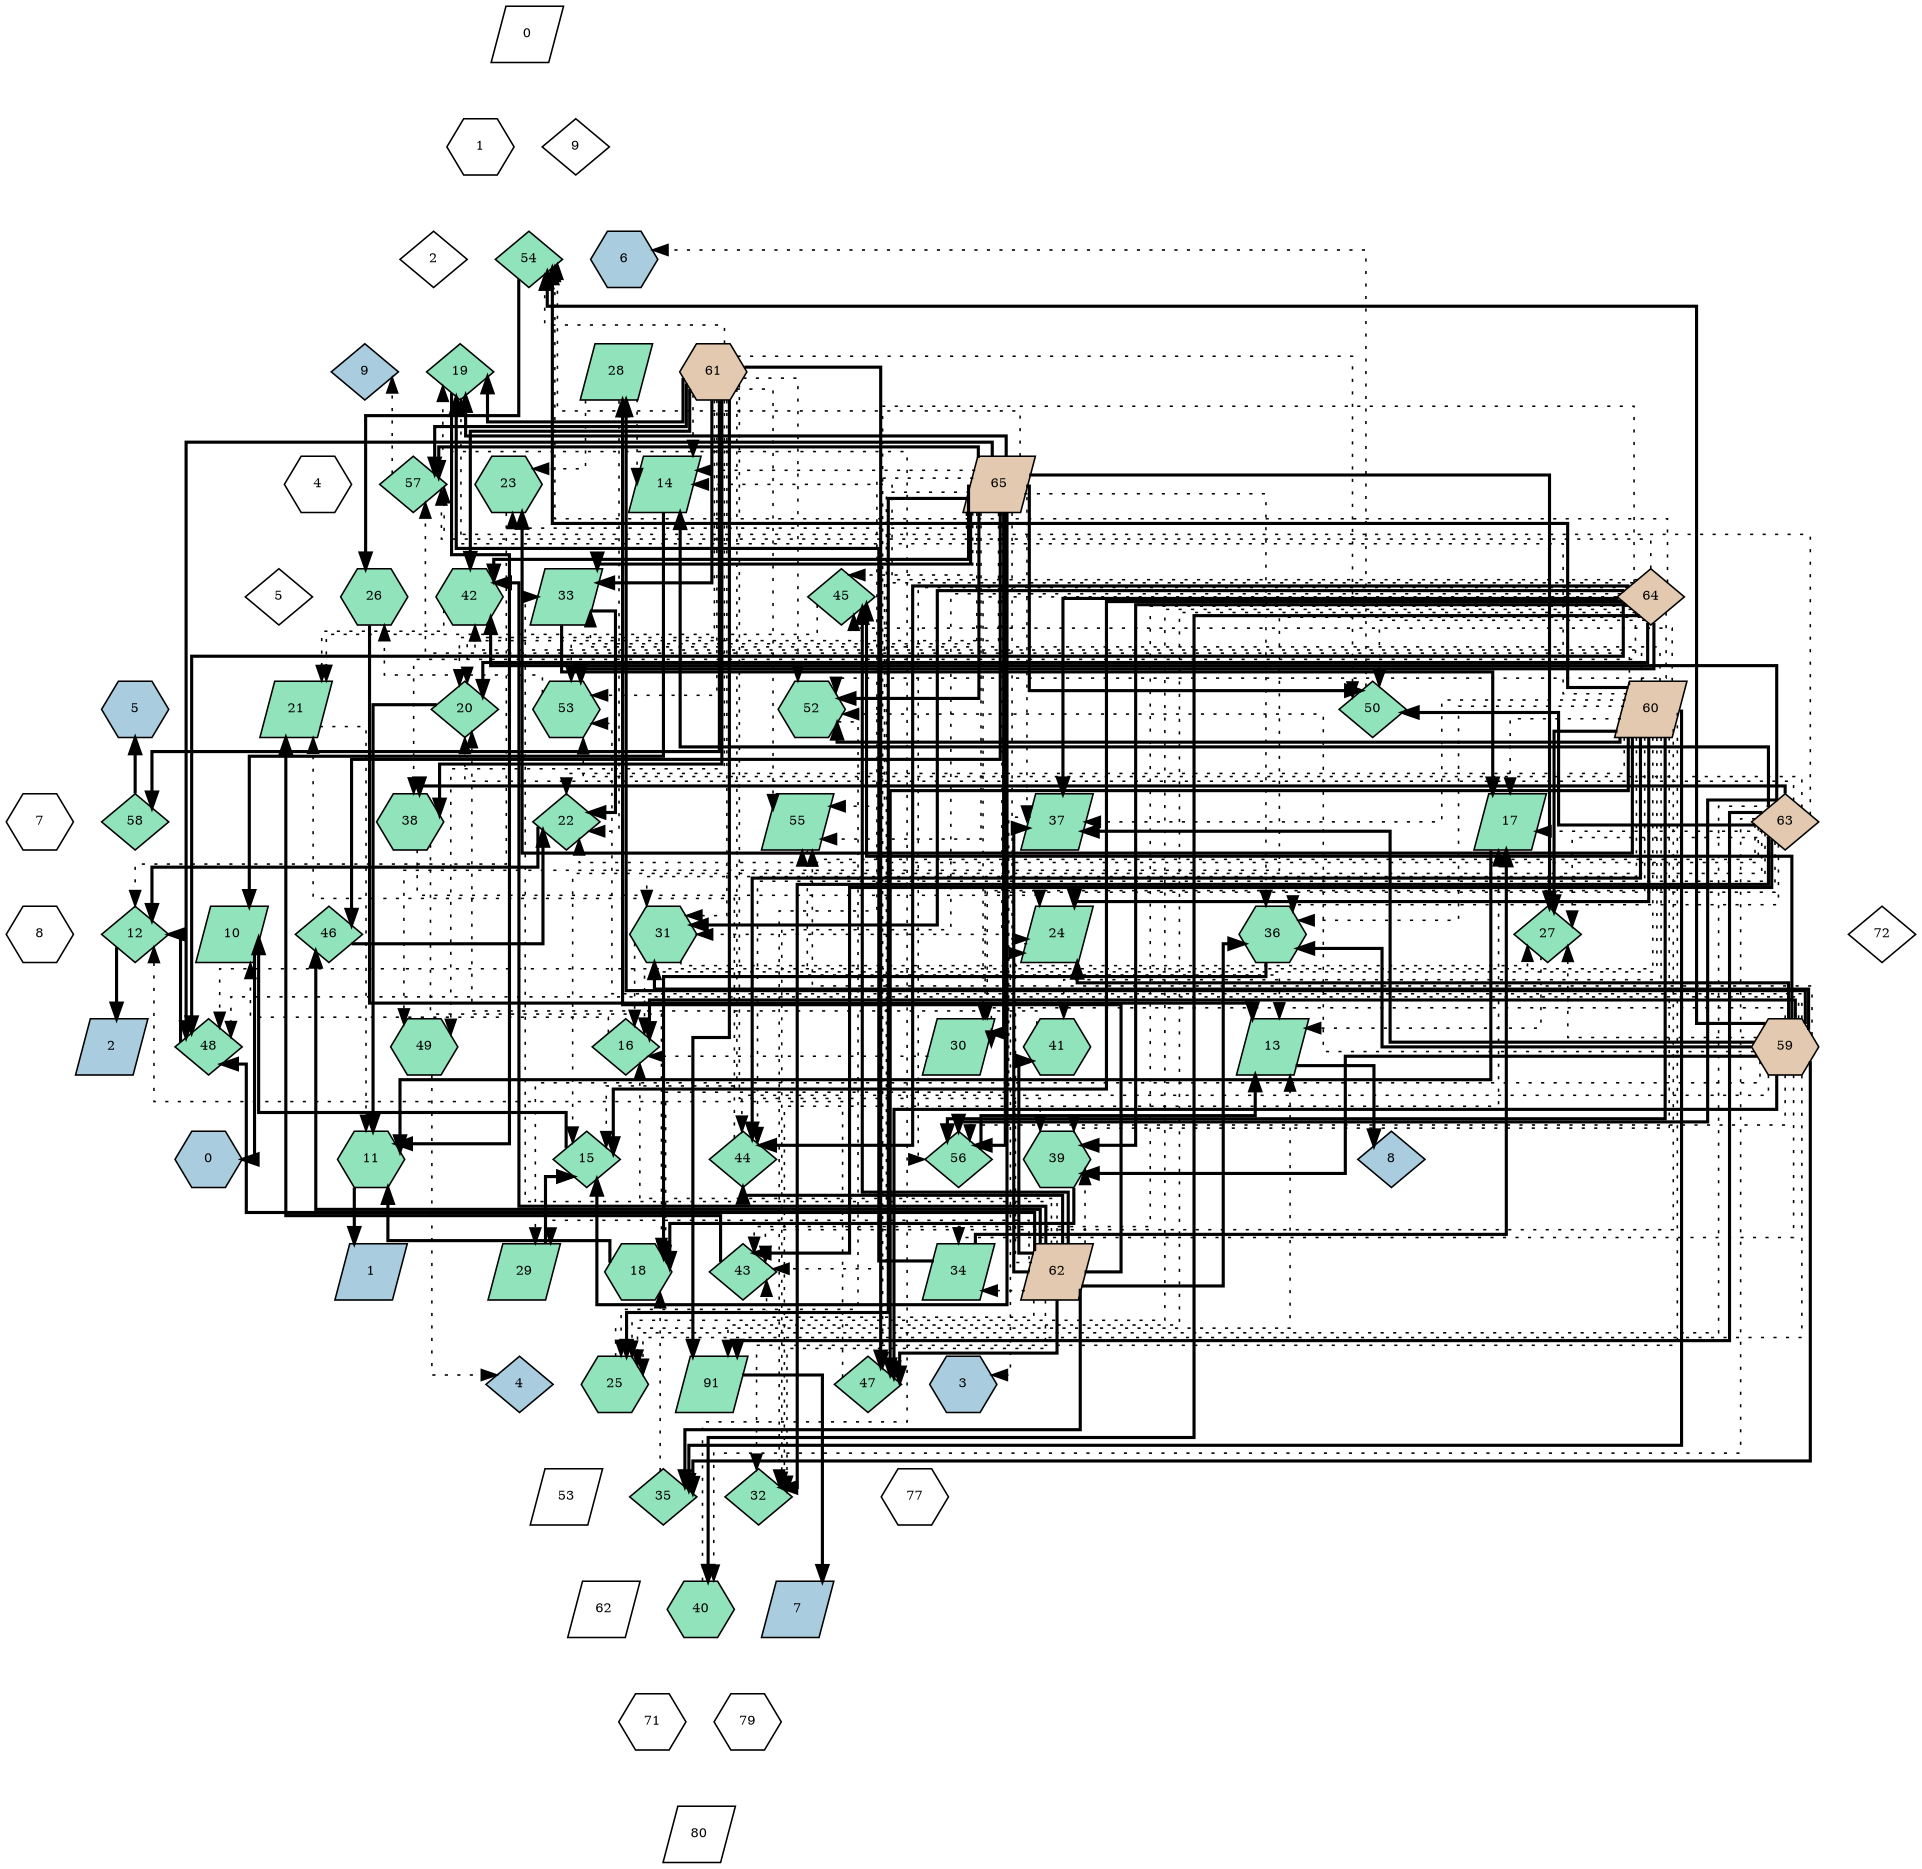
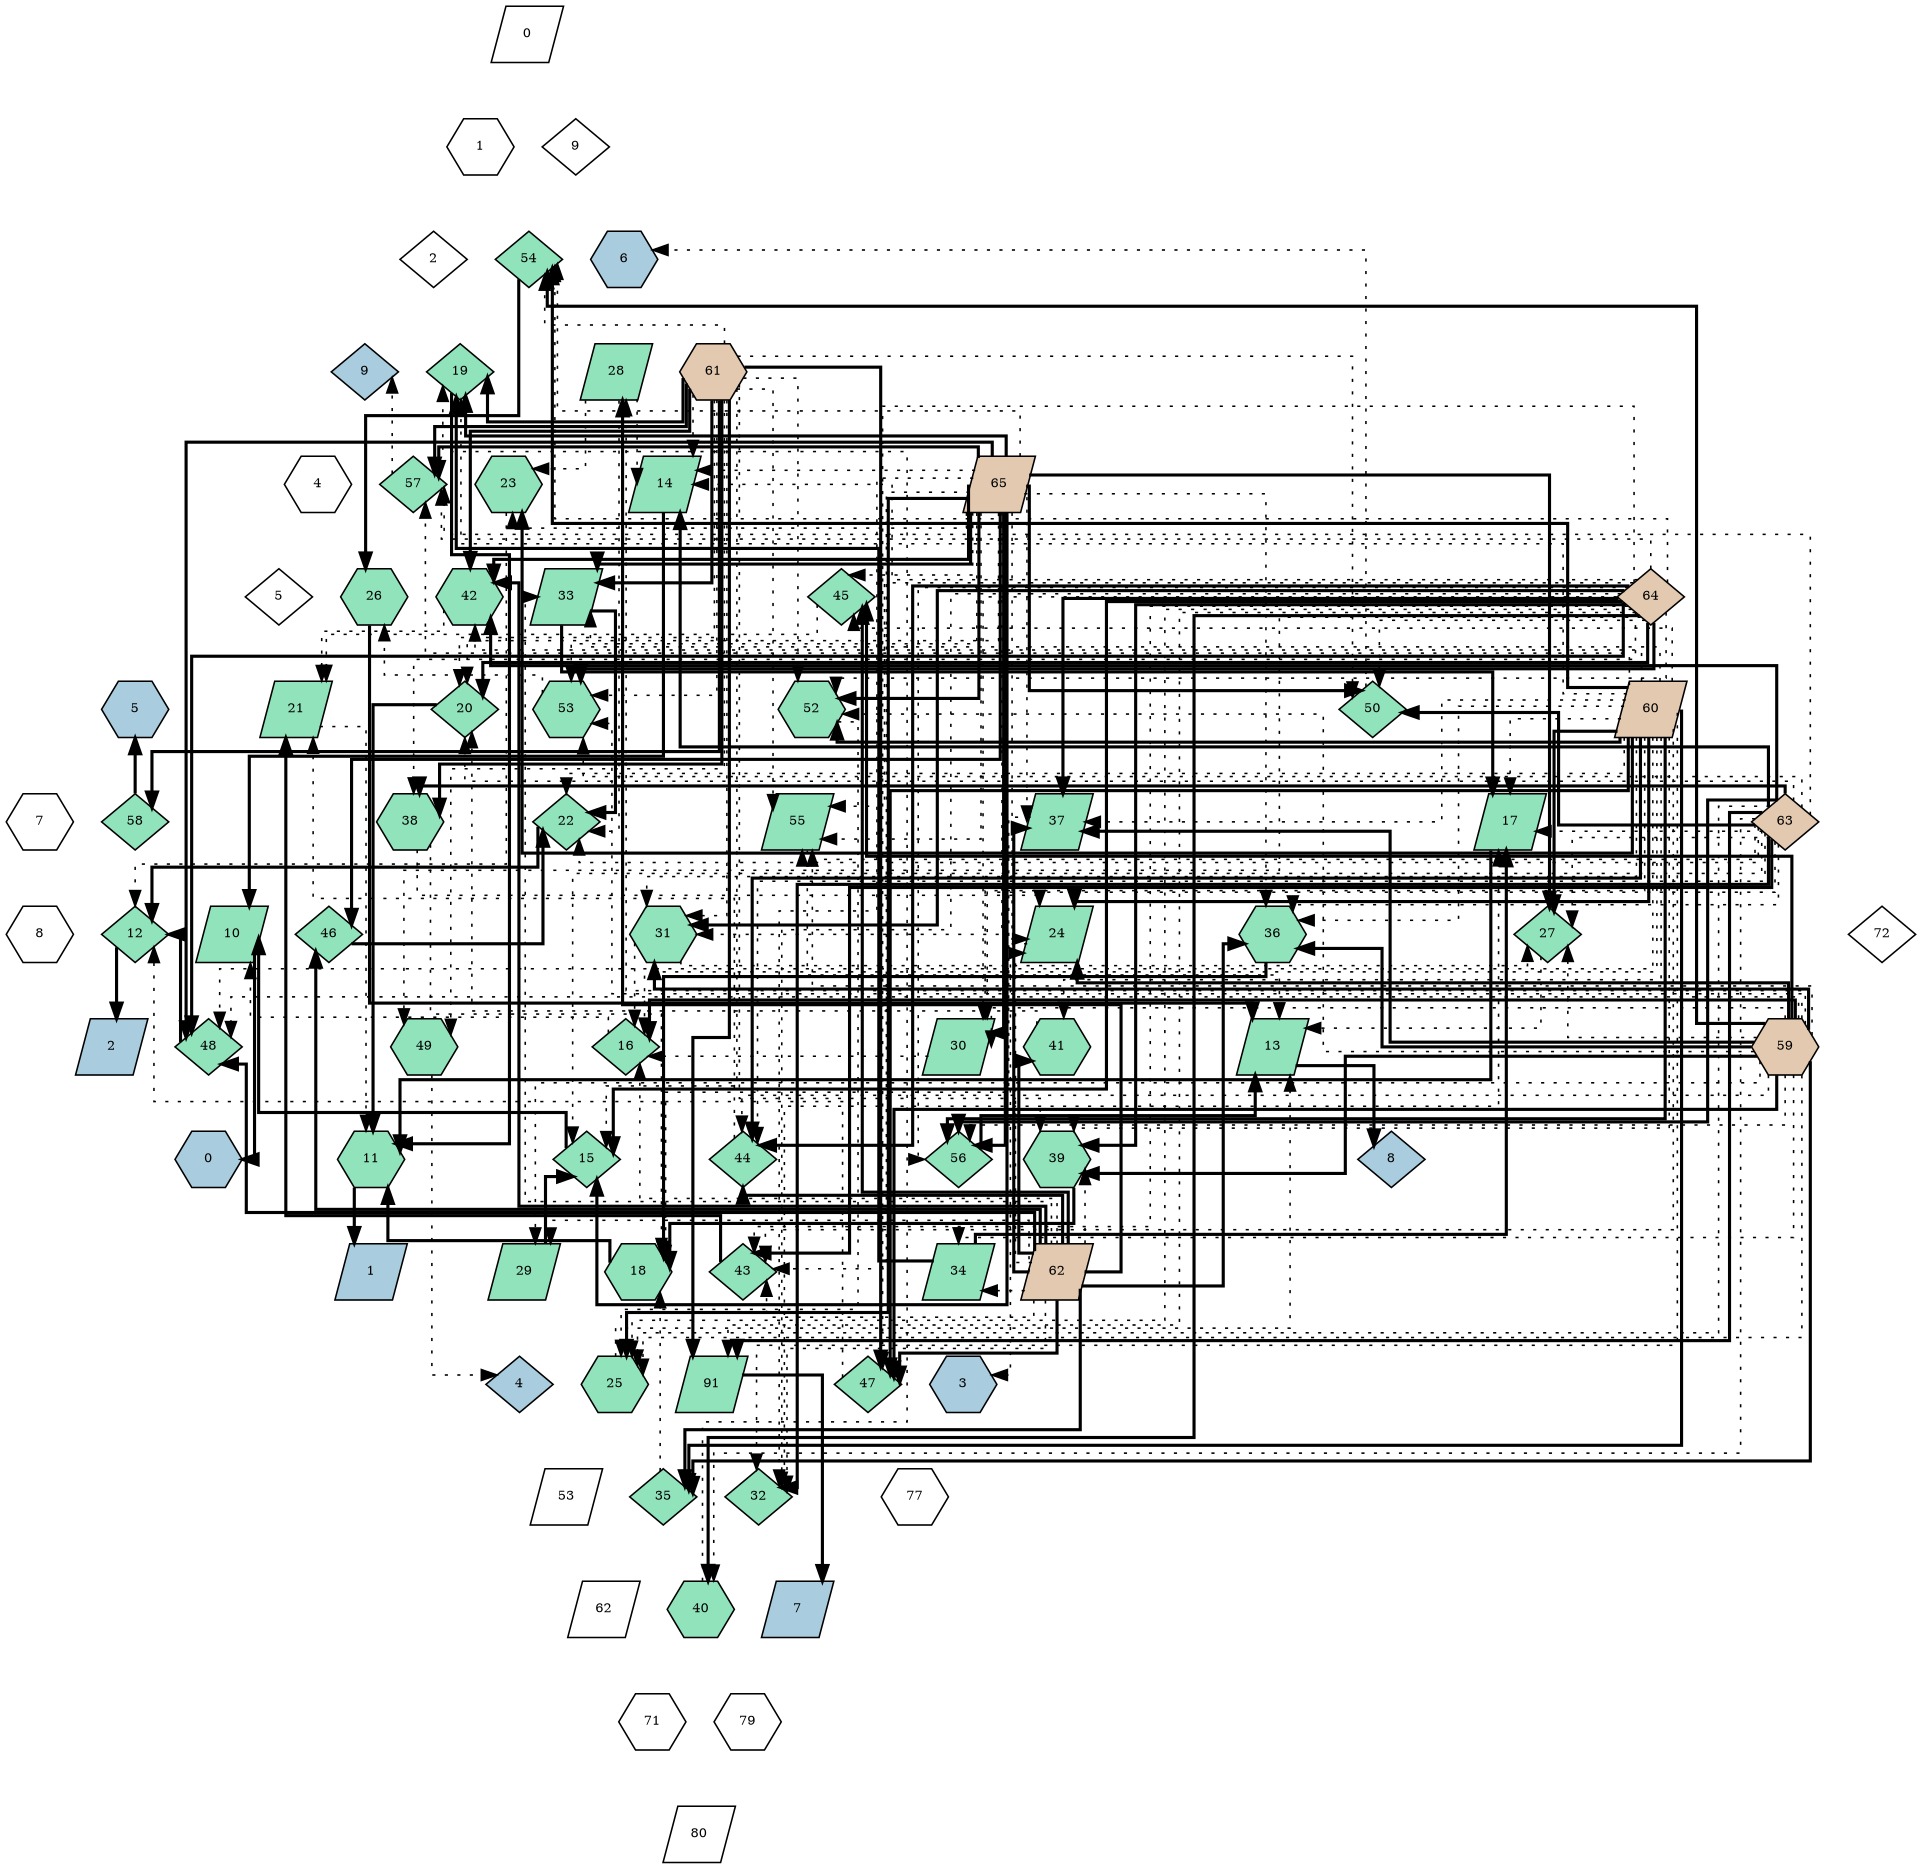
(945, 991) -> (945, 991)
